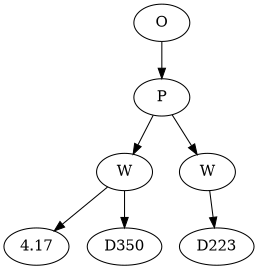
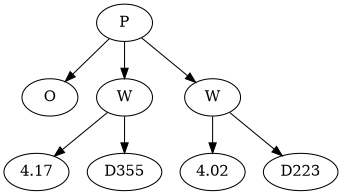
(162, 55) -> (91, 56)
none -> (213, 172)
(125, 247) -> (125, 172)
